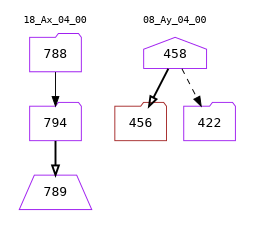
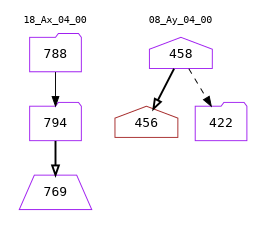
(141, 123) -> (146, 123)
(56, 192) -> (56, 192)
